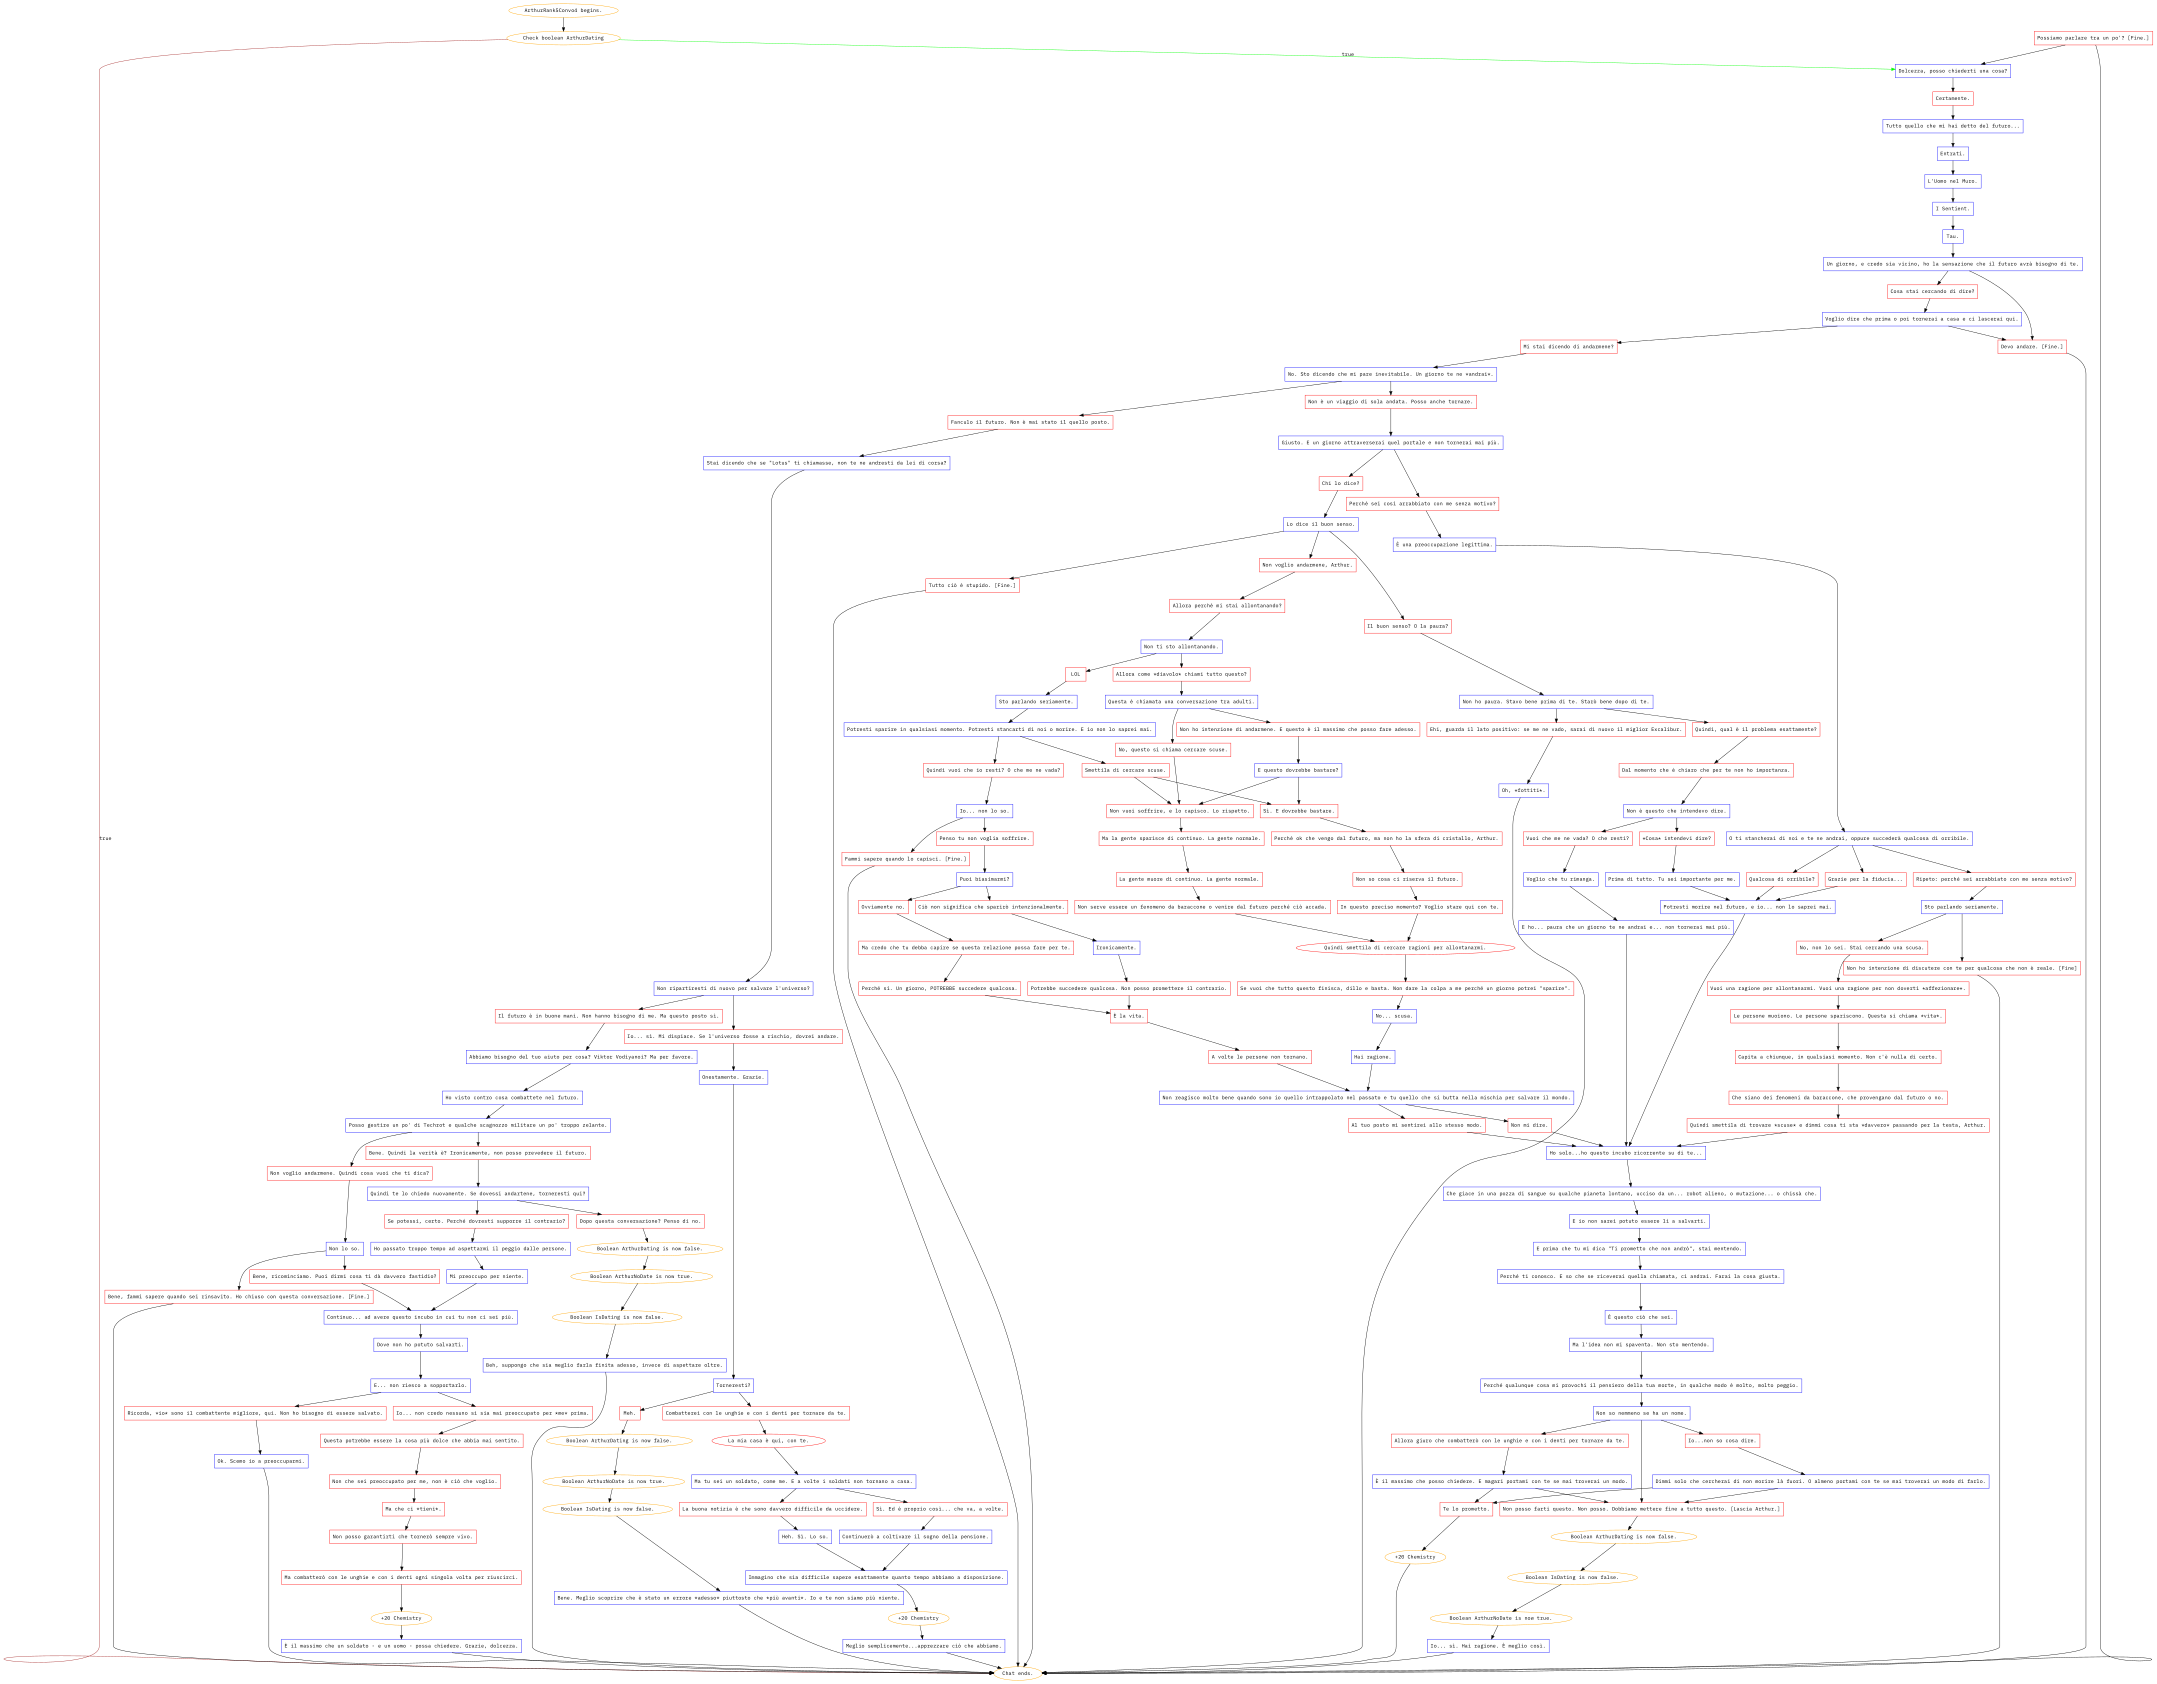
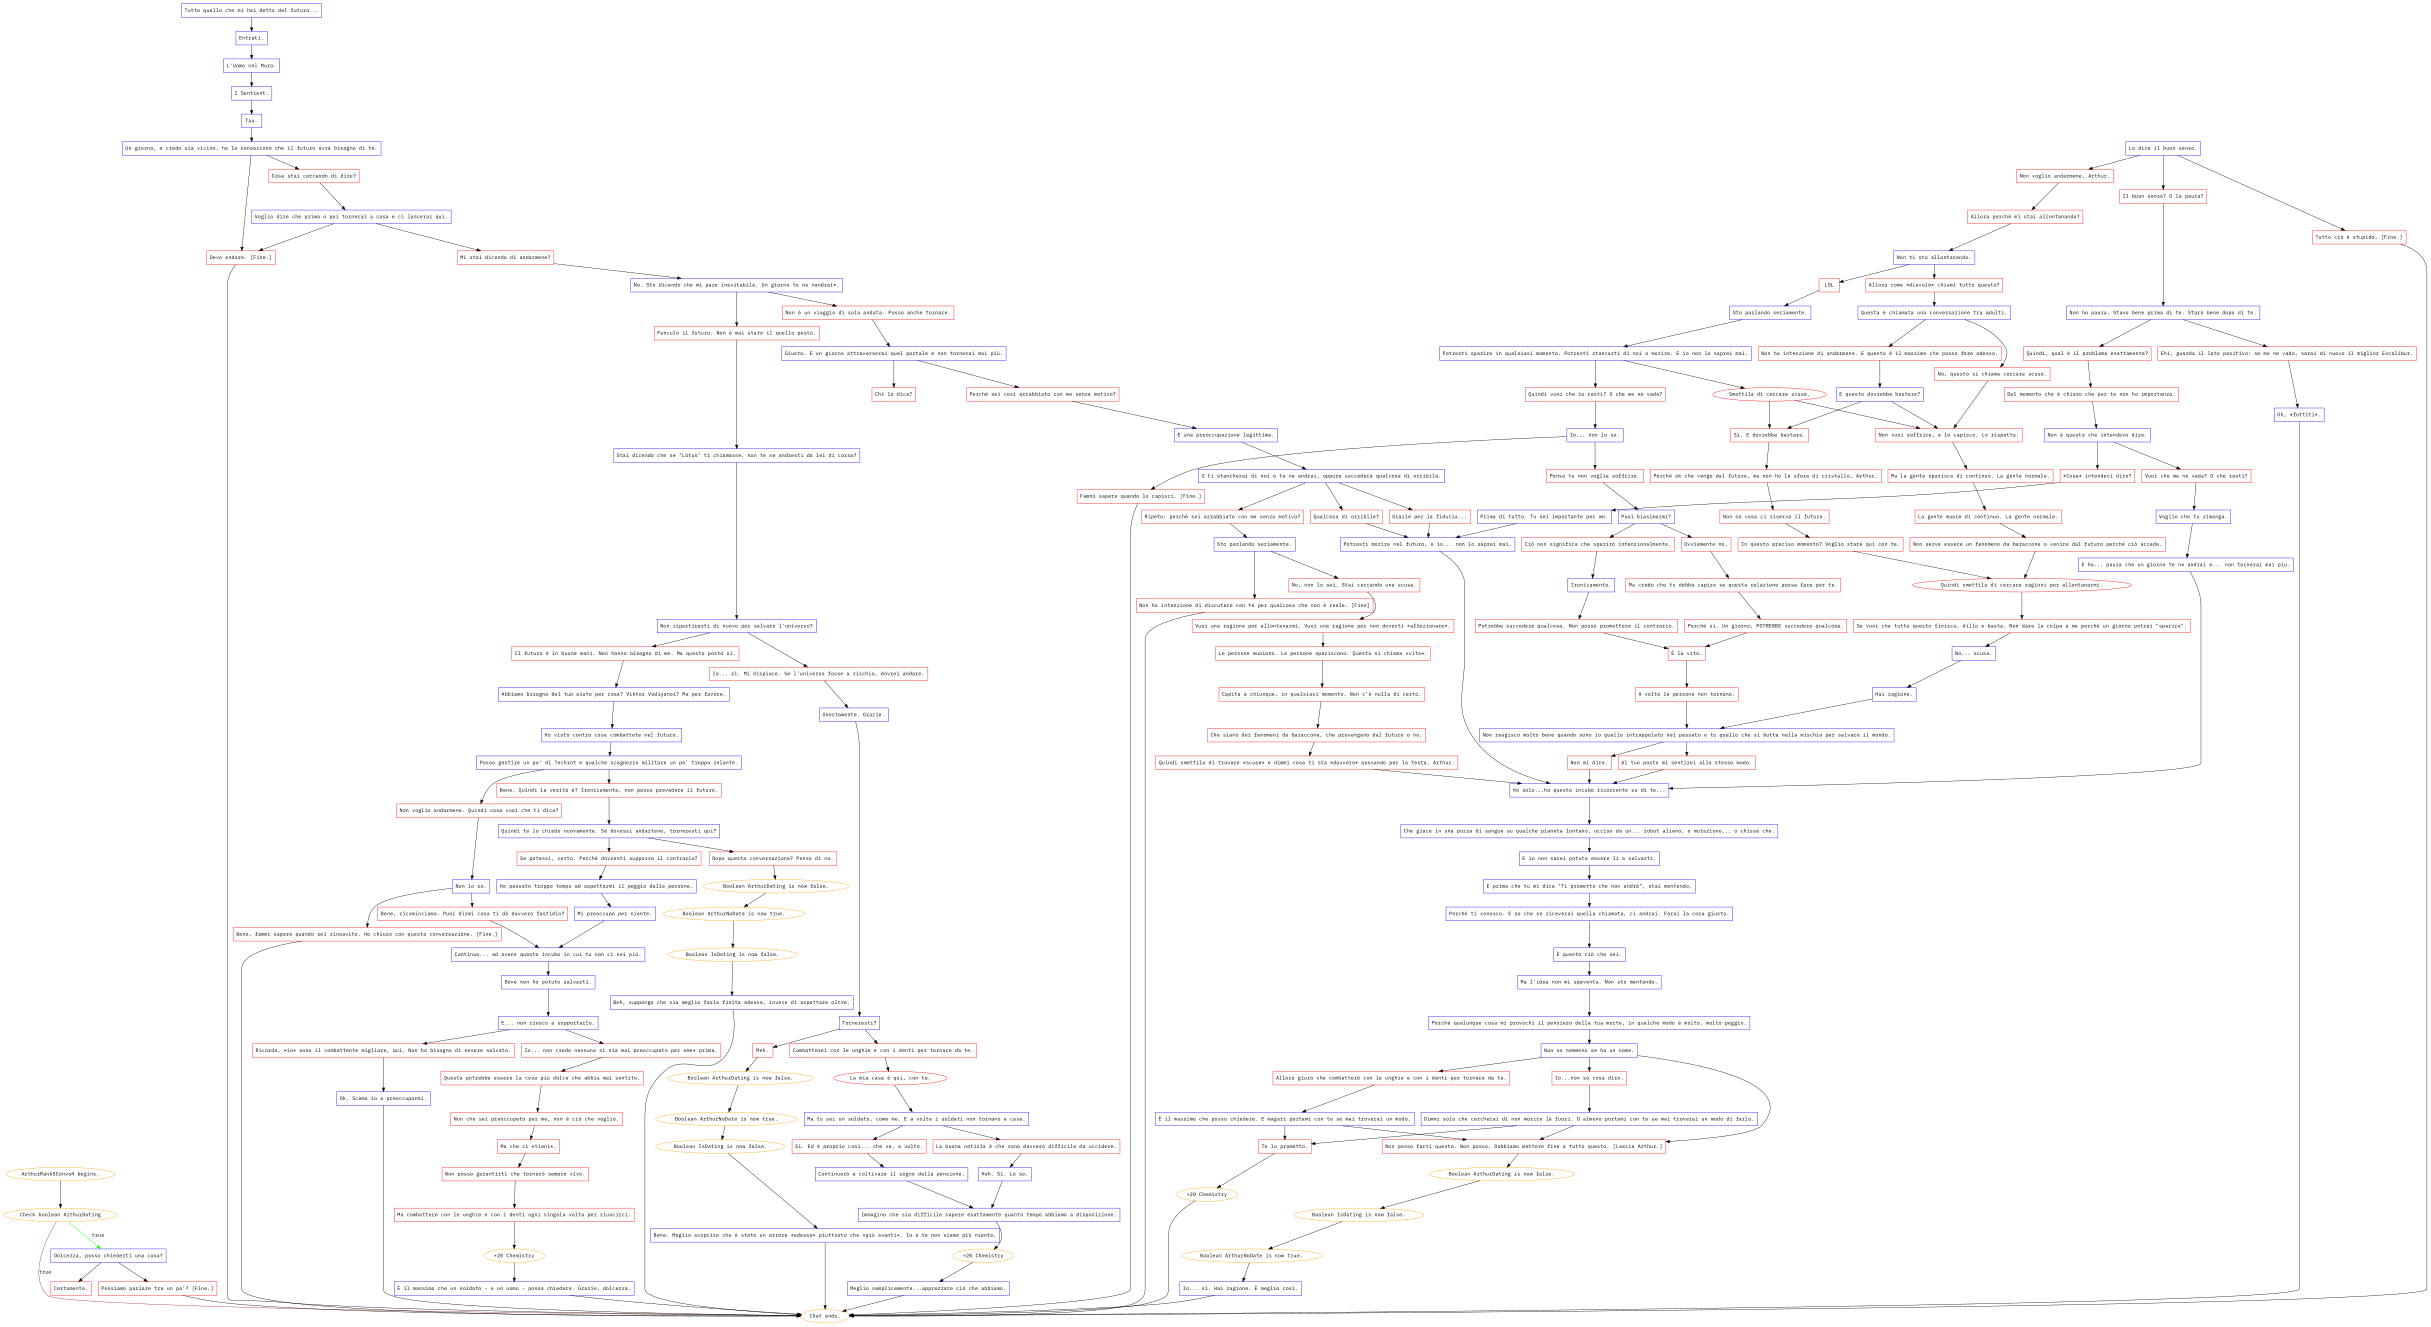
(2025, 54) -> (131, 1271)
(1953, 111) -> none
(1332, 502) -> none
(1126, 770) -> (1770, 394)
